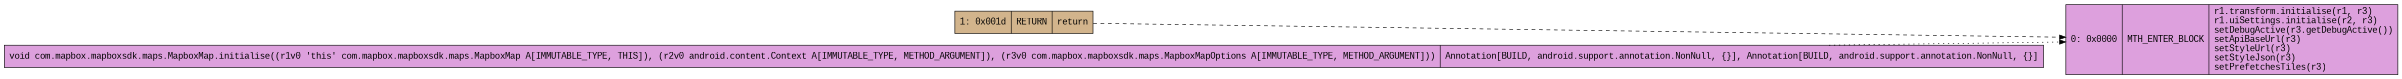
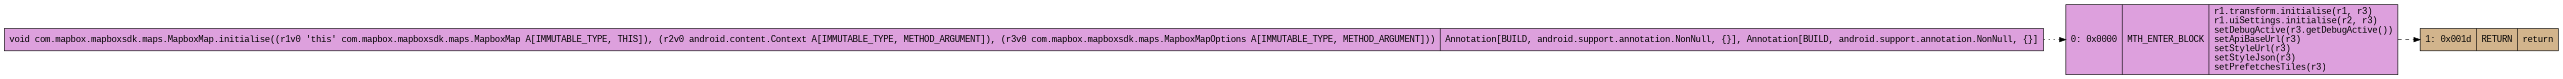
(1576, 30) -> (2406, 40)
